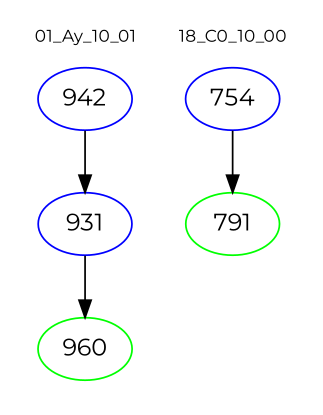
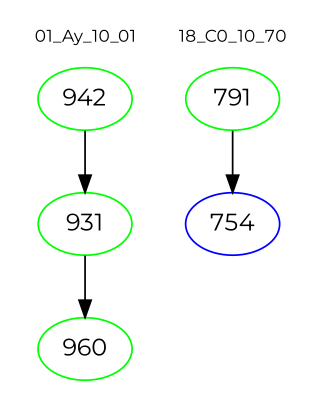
(234, 37) -> (234, 37)
(85, 99) -> (85, 99)
(233, 153) -> (233, 153)
(85, 224) -> (85, 224)
